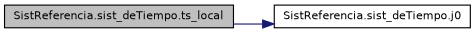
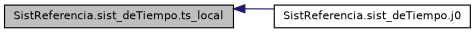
(248, 24) -> (259, 9)
